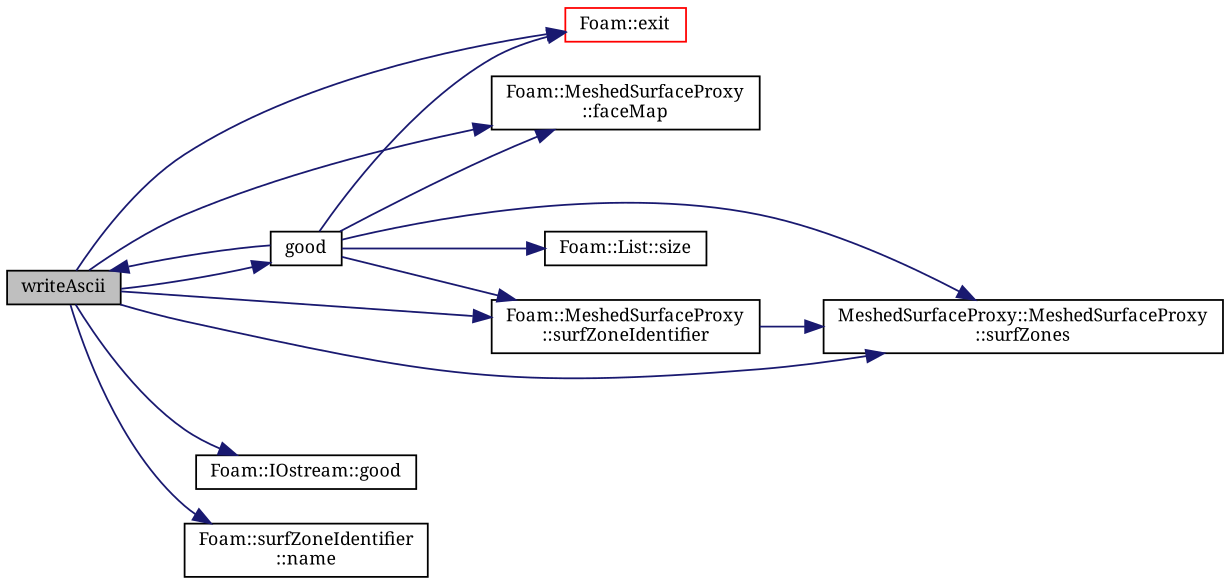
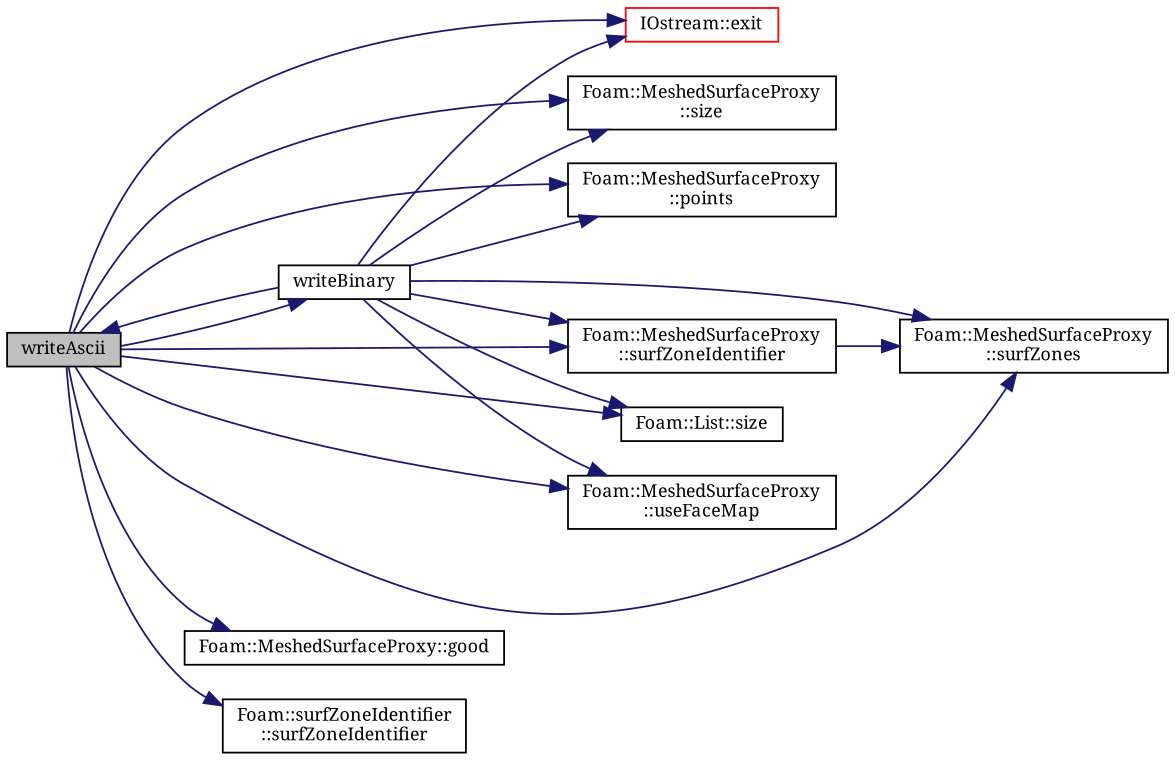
(626, 25) -> (702, 25)
(626, 103) -> (702, 103)
none -> (702, 190)
(306, 248) -> (344, 282)
(1023, 327) -> (1034, 346)
none -> (362, 384)
(306, 472) -> (344, 648)
none -> (702, 502)
(306, 550) -> (344, 726)
